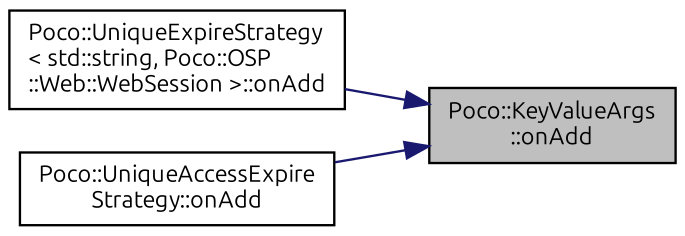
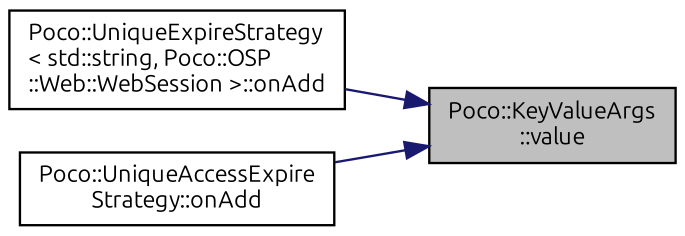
(552, 126) -> (552, 126)
